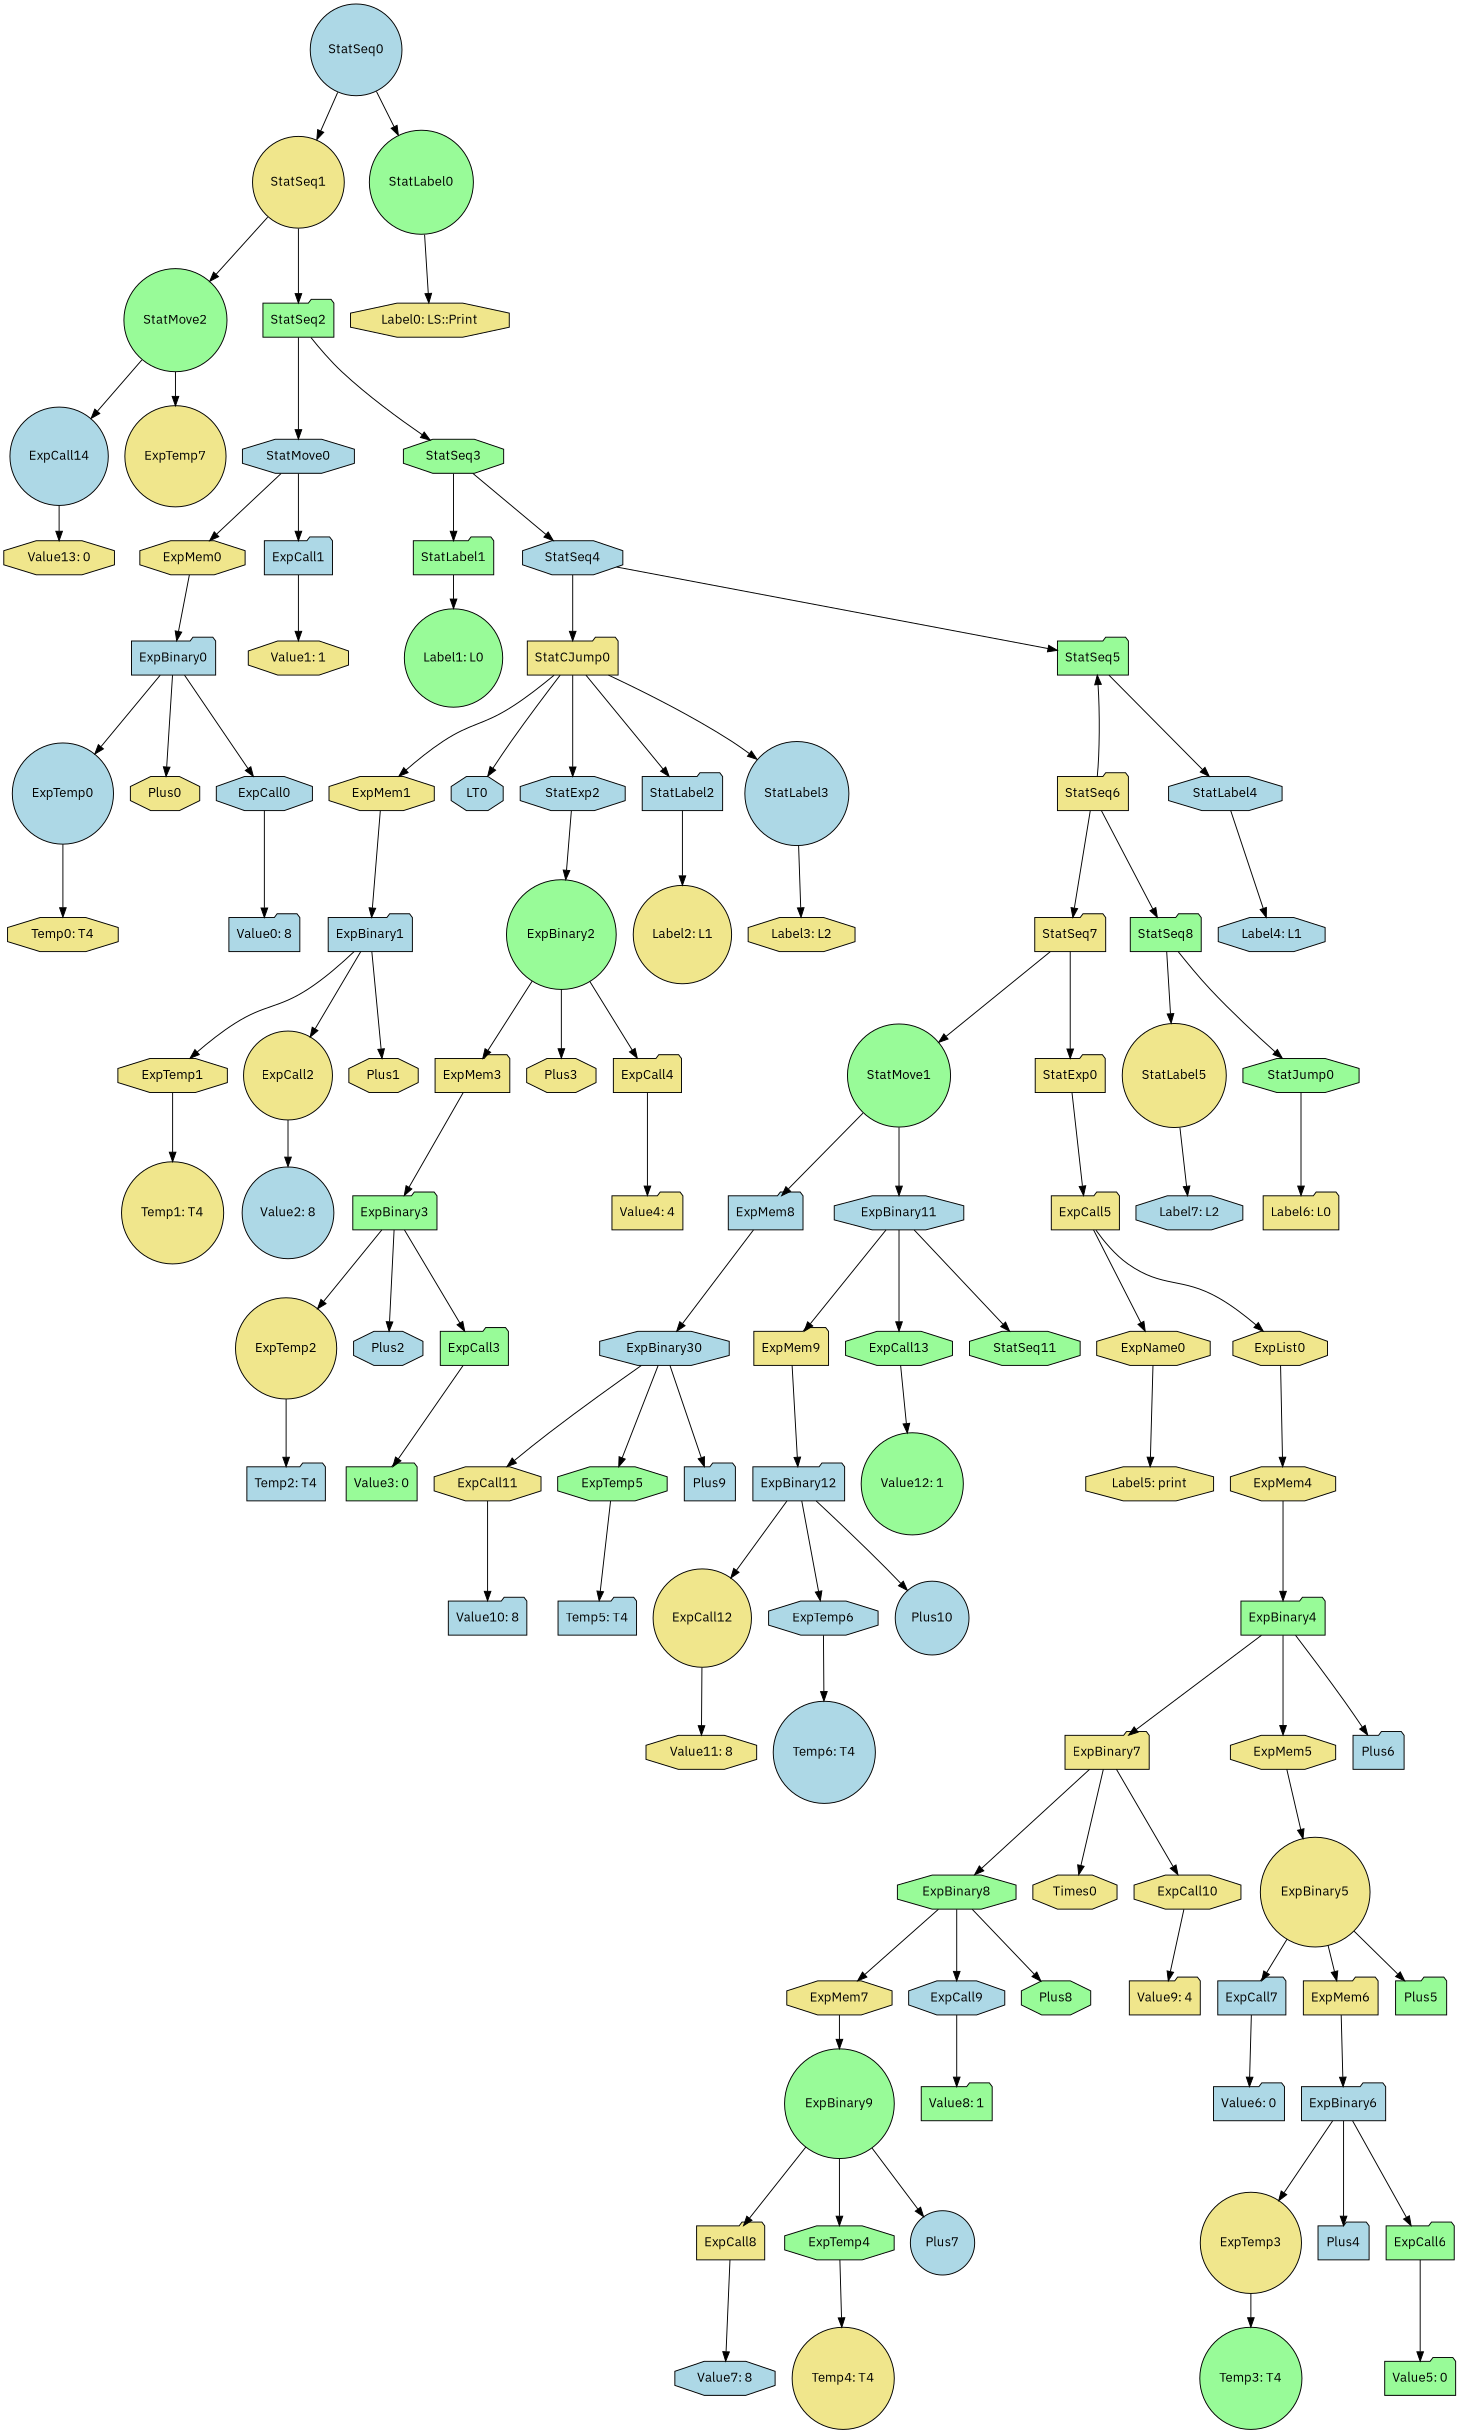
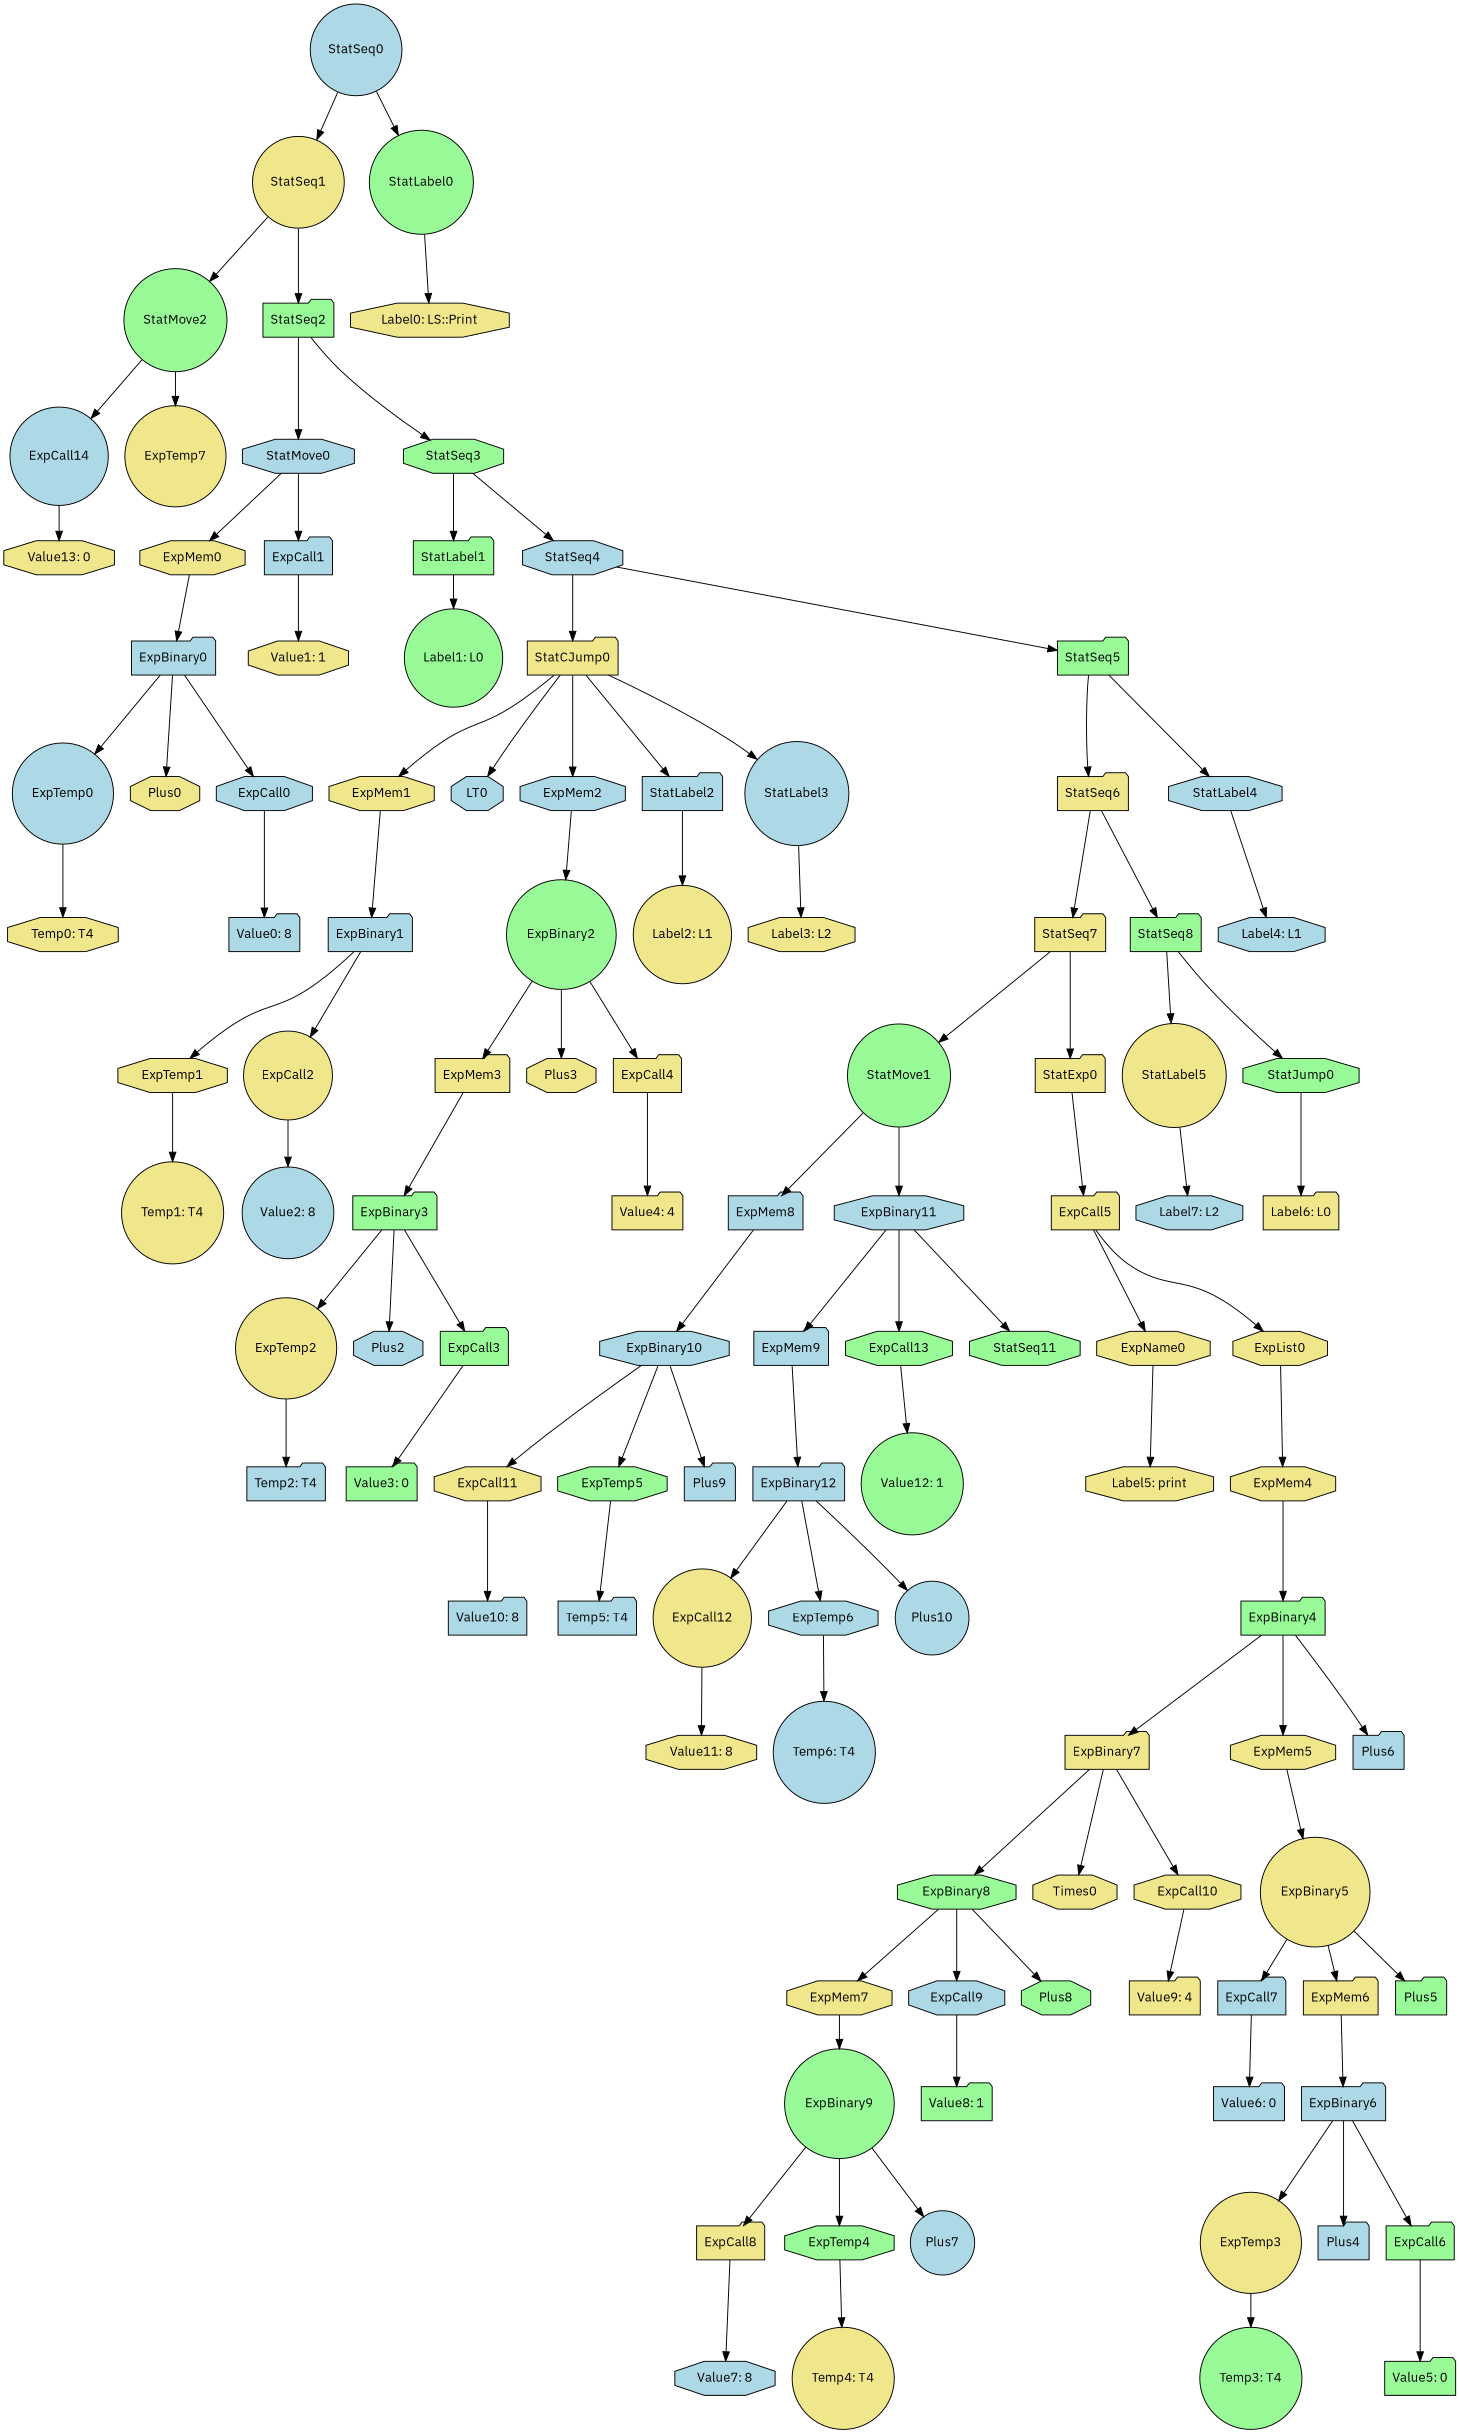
(1099, 731) -> (1087, 721)
(573, 794) -> (573, 794)
(384, 1076) -> none
(664, 1348) -> (664, 1348)
(791, 1348) -> (791, 1348)
